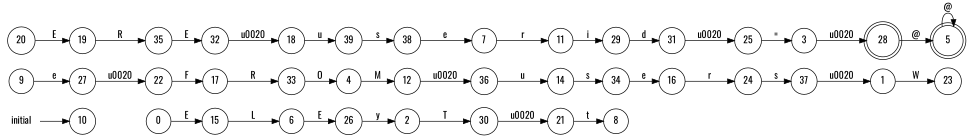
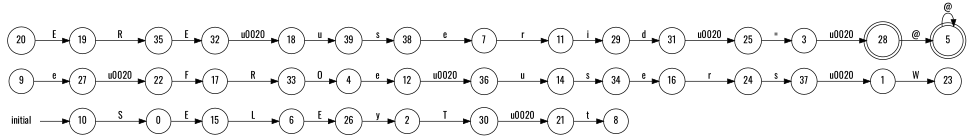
(378, 76) -> (378, 76)
none -> (117, 121)
